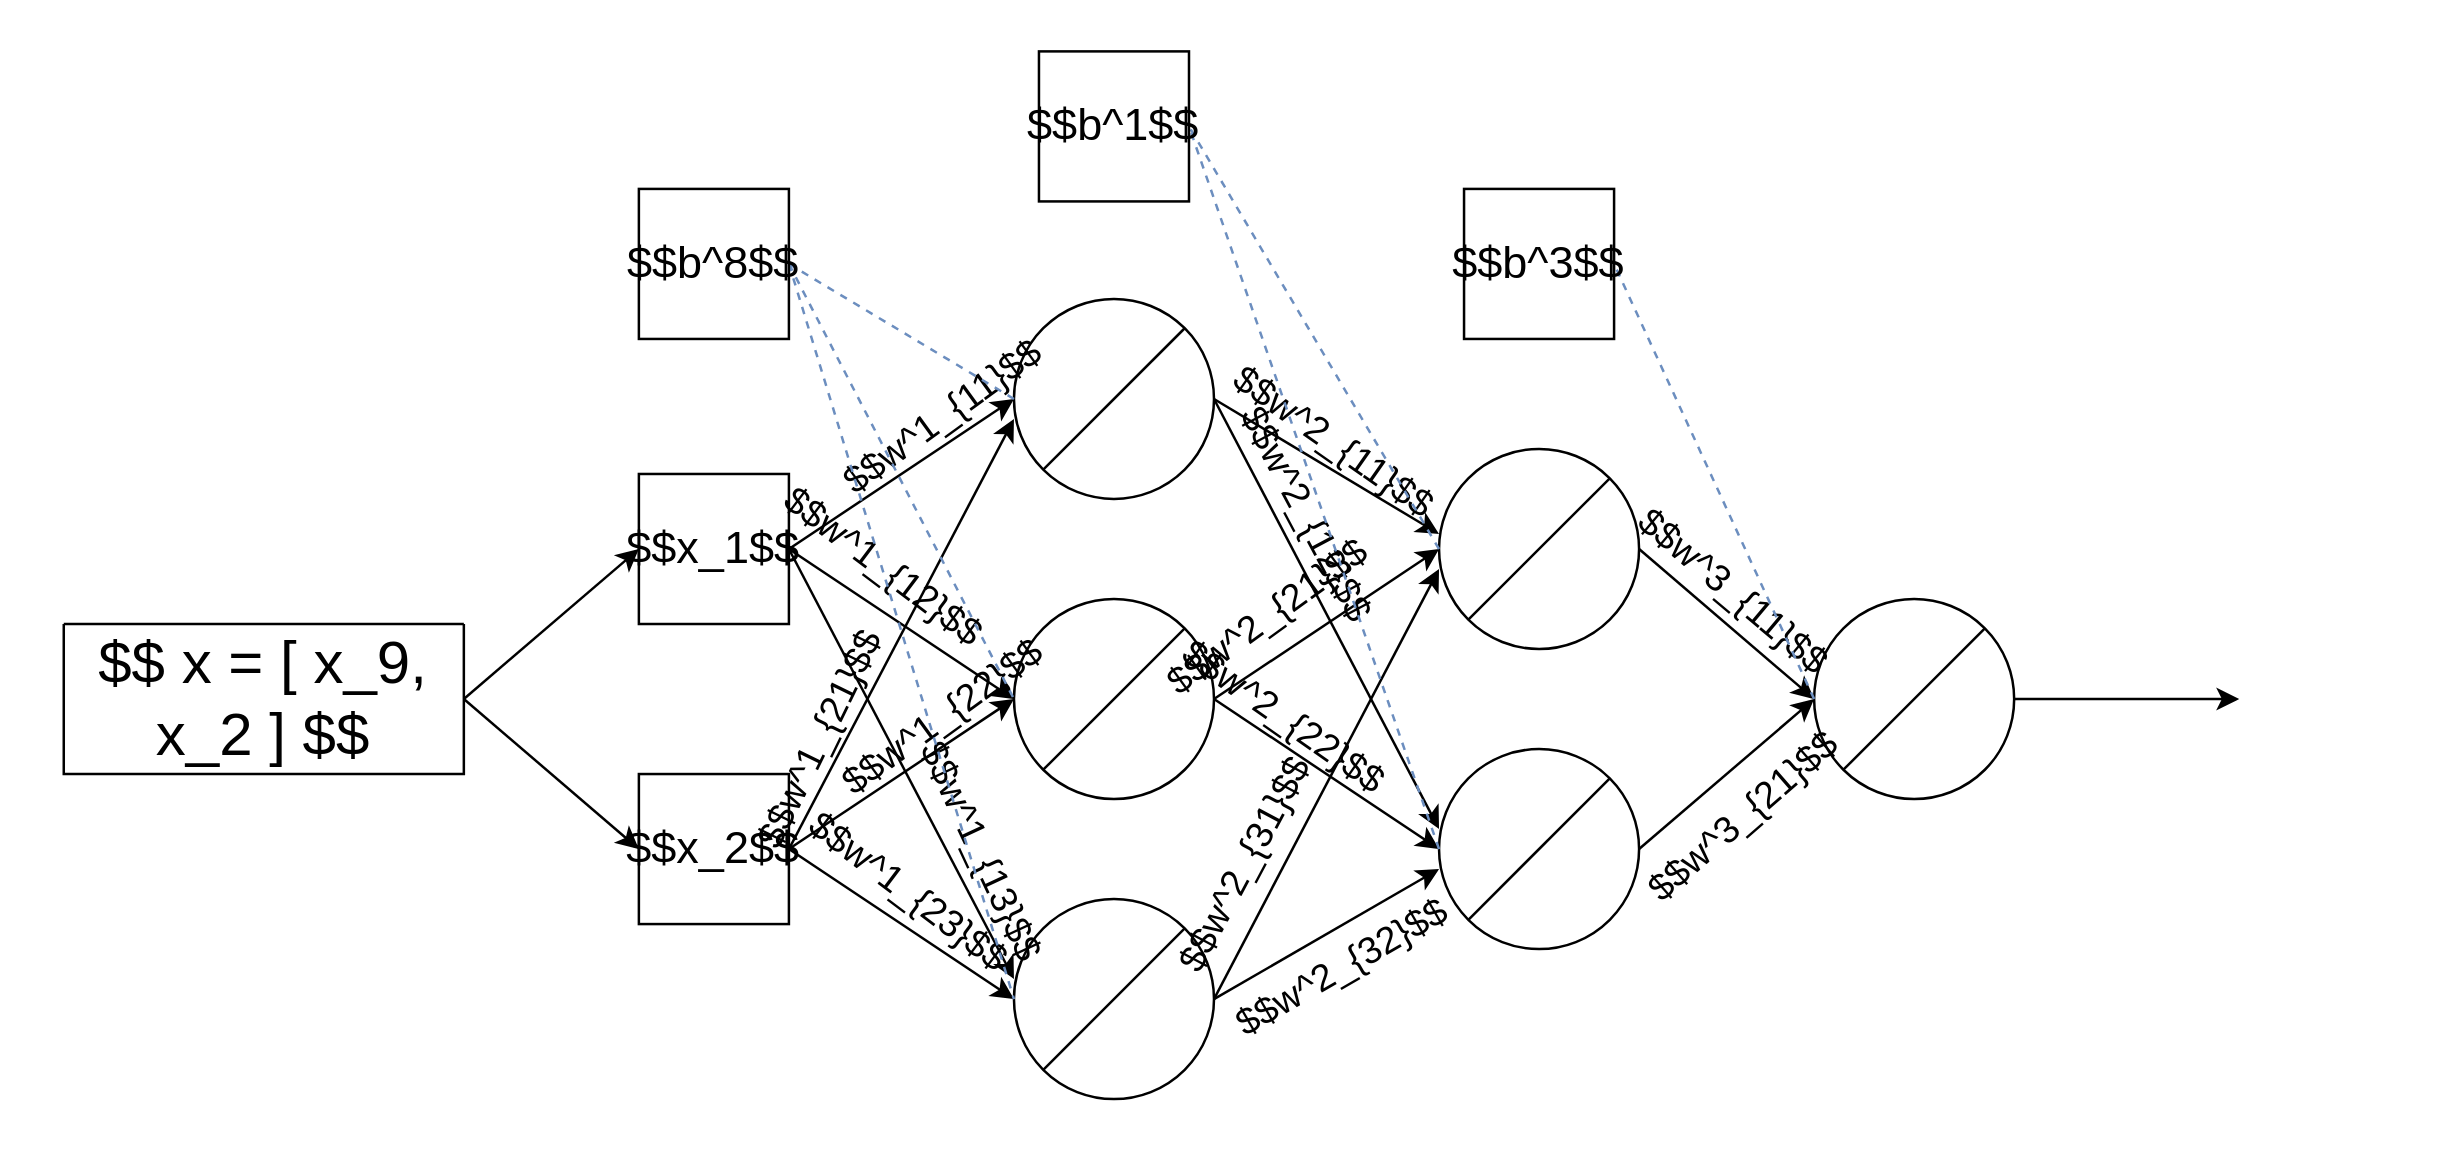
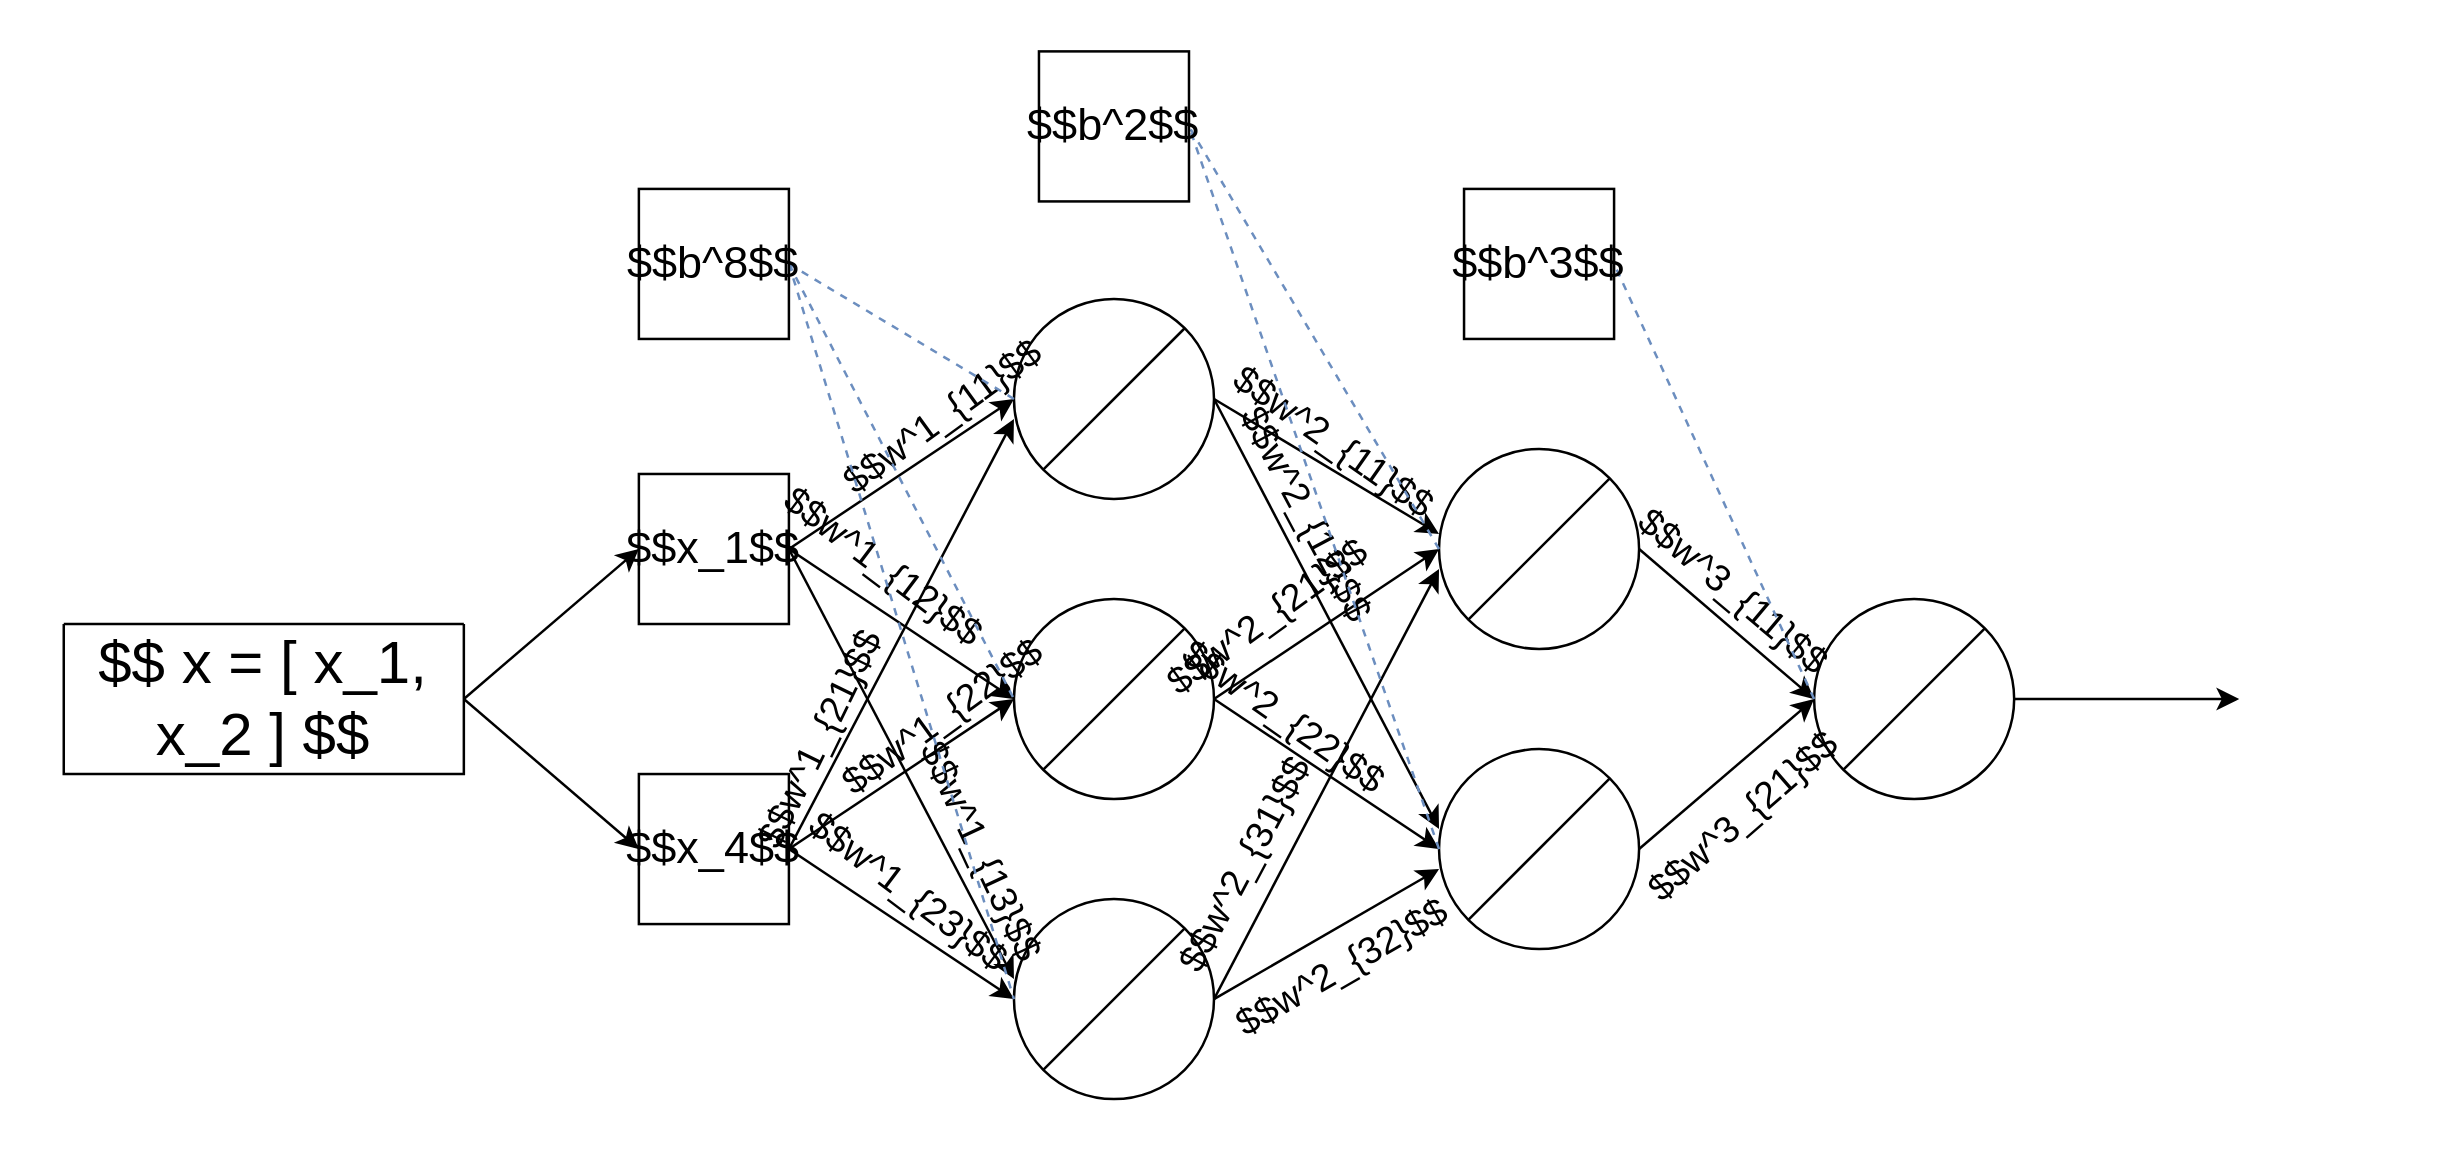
(1114, 126) -> (1114, 126)
(264, 699) -> (264, 699)
(714, 849) -> (714, 849)
